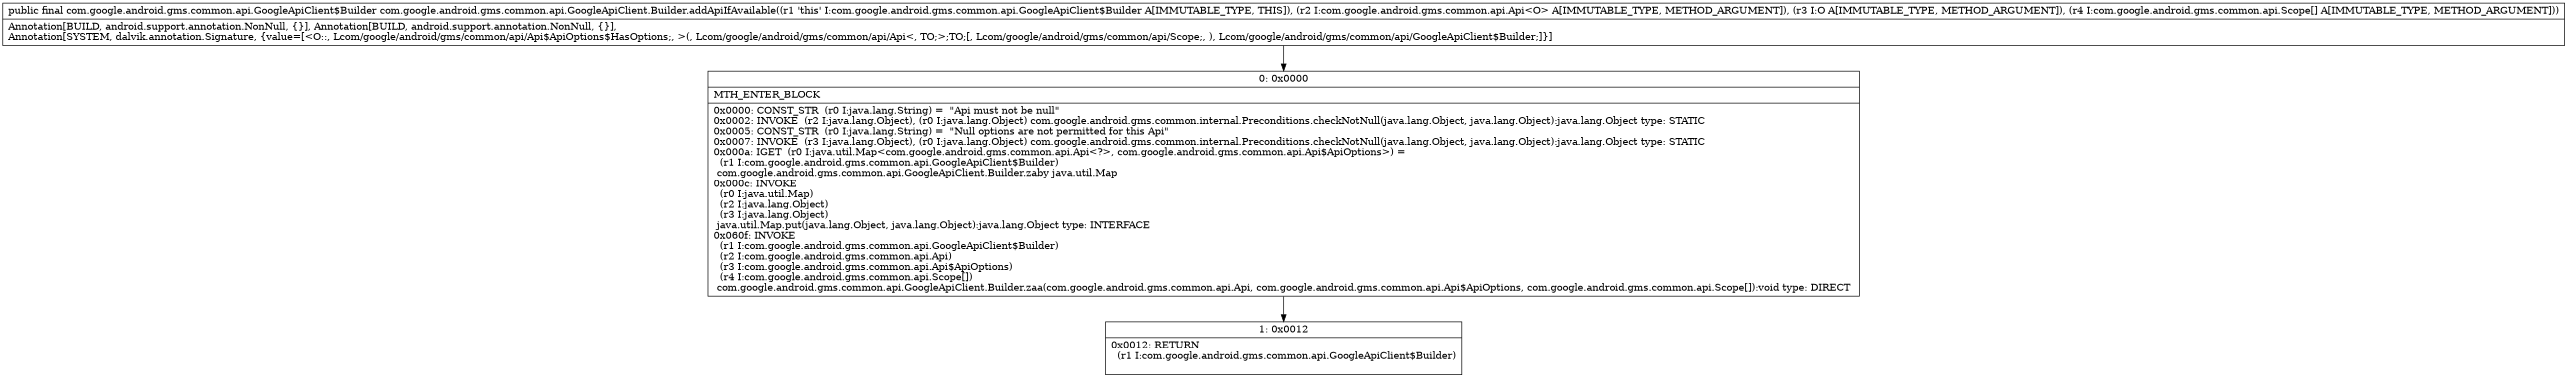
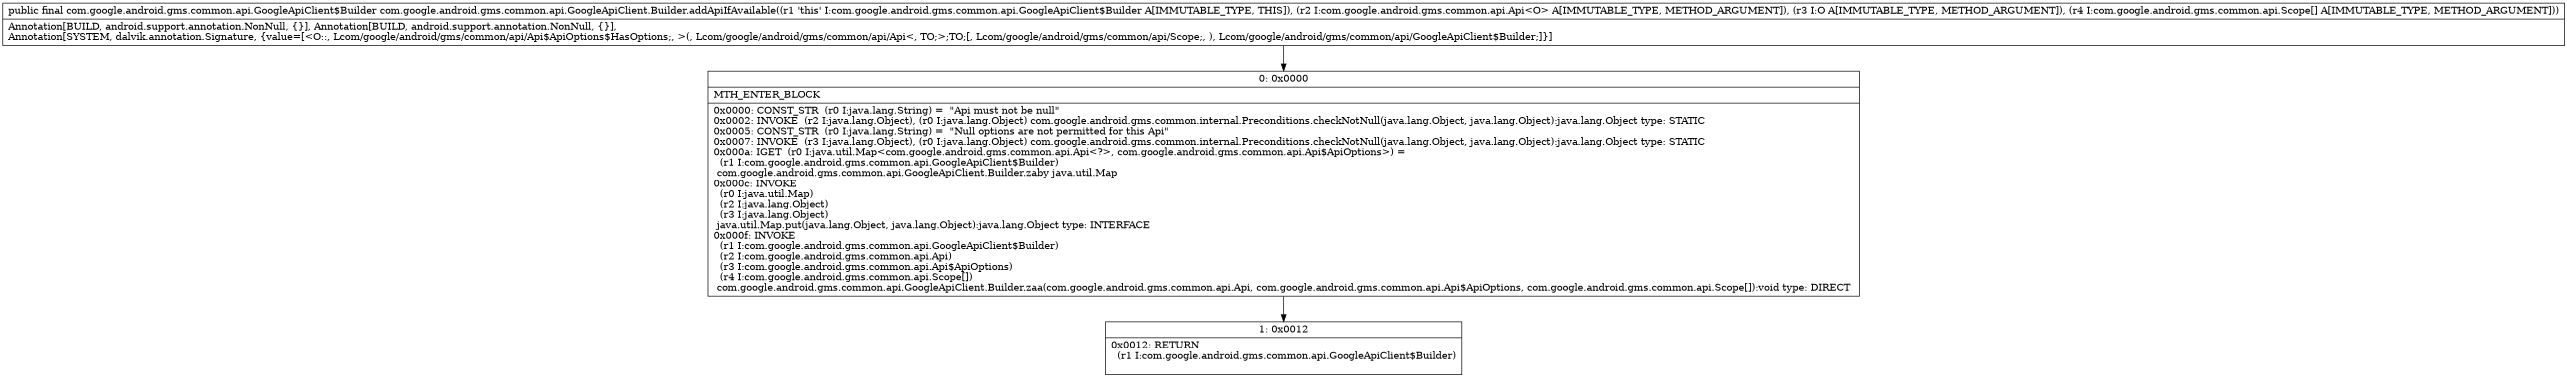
(758, 236) -> (758, 236)
